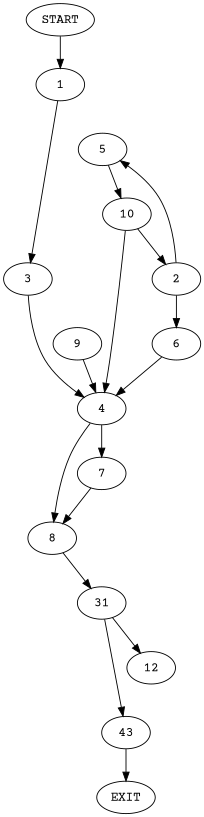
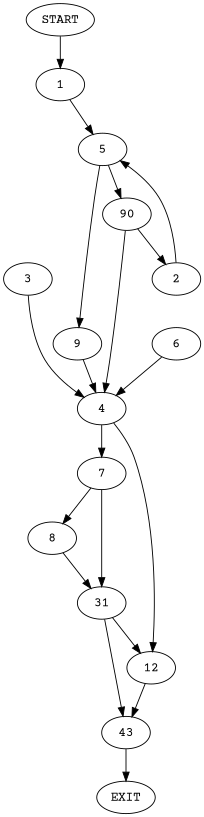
(45, 177) -> (79, 113)
(127, 214) -> (127, 214)
none -> (89, 242)
(176, 307) -> none
(66, 465) -> (150, 529)
none -> (102, 534)
none -> (140, 696)
